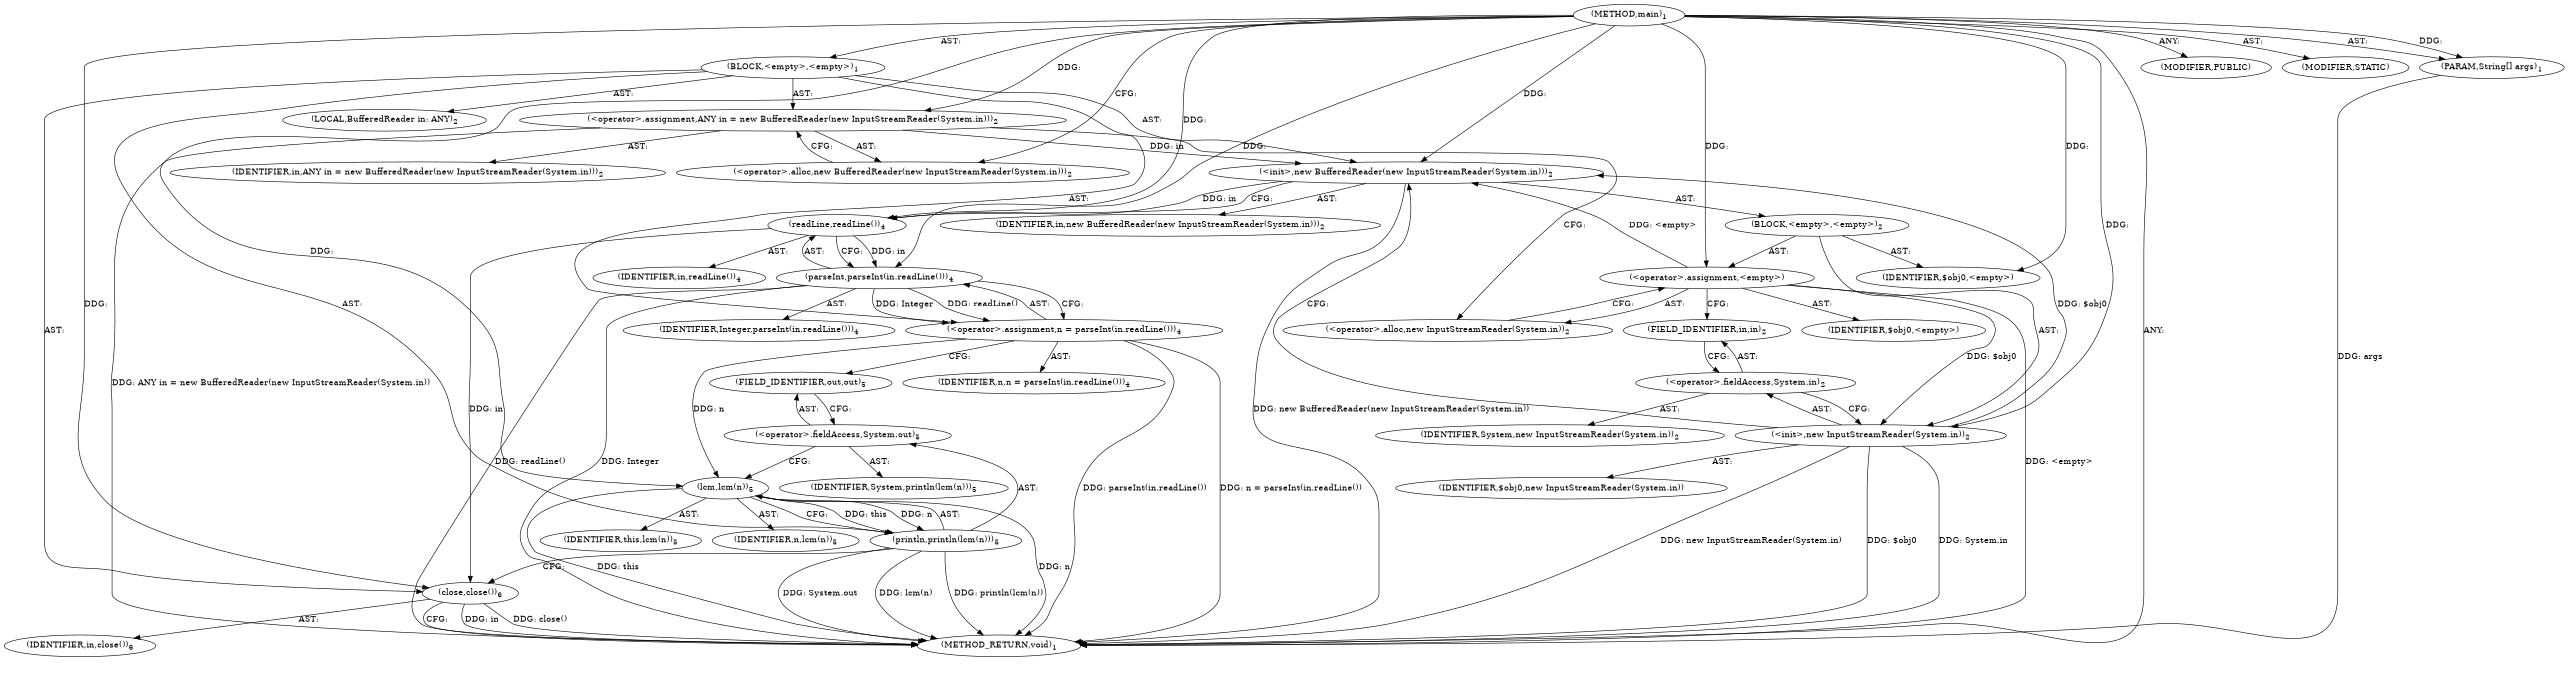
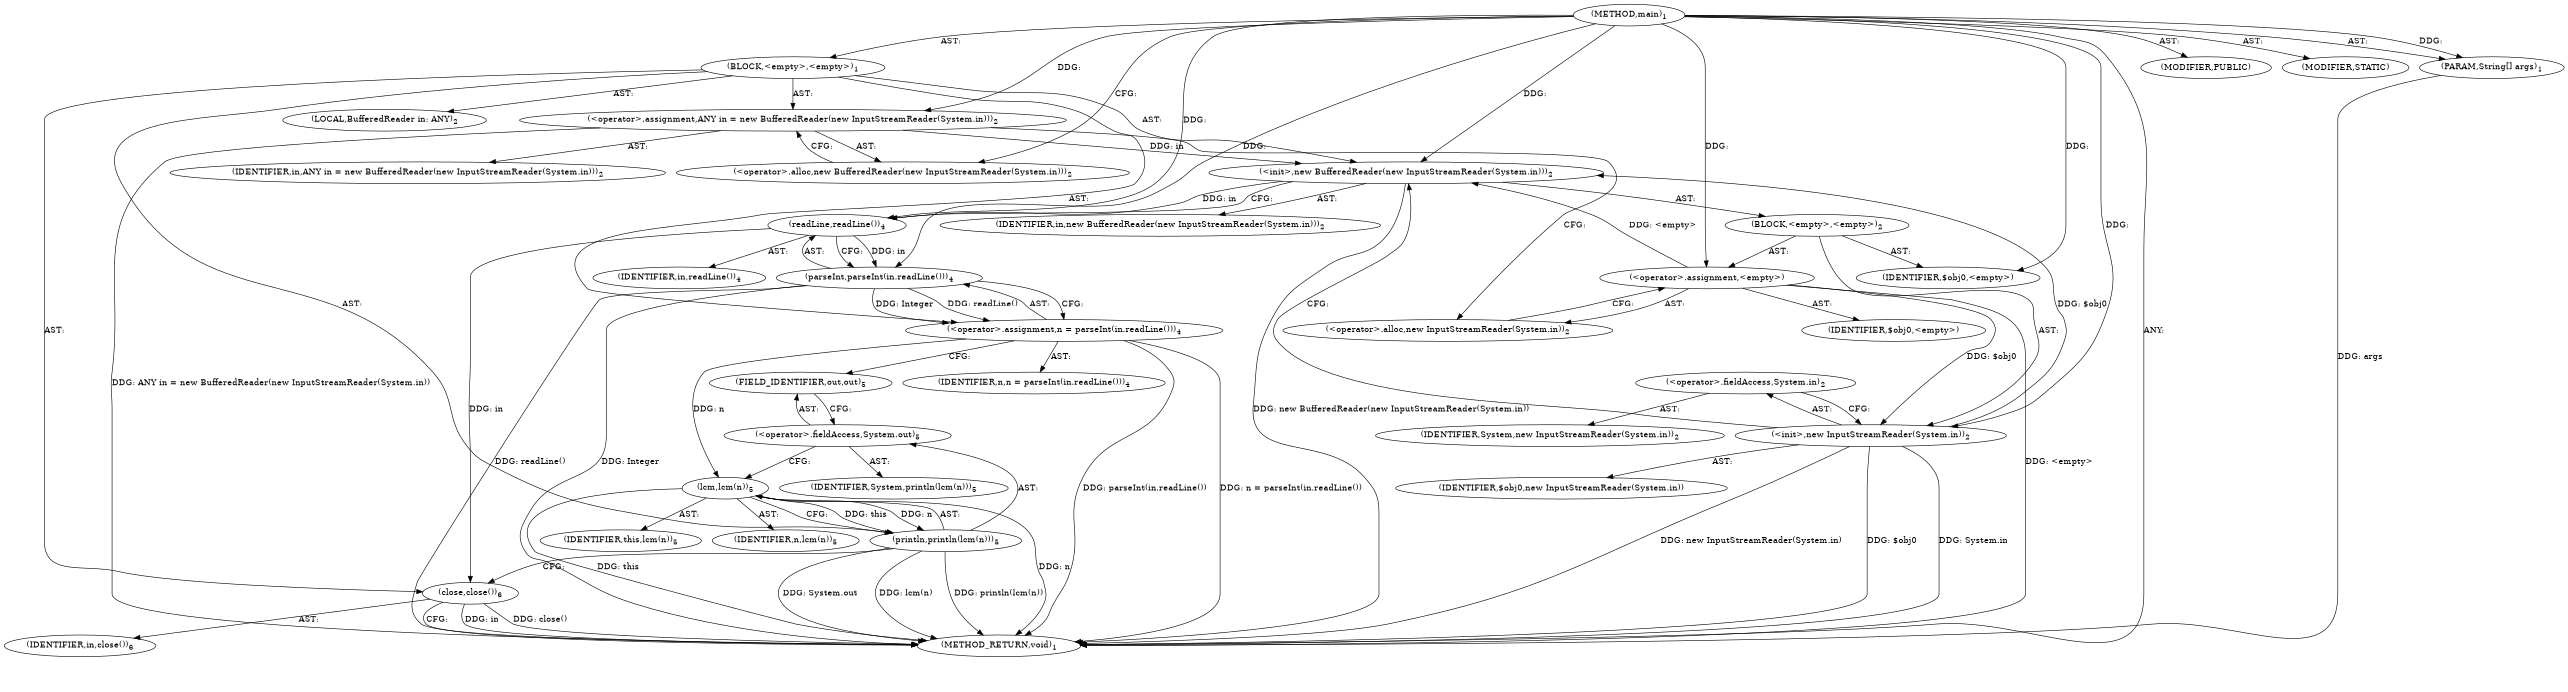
(441, 36) -> none
(2171, 41) -> (2171, 41)
(514, 109) -> none
(759, 330) -> none
(1707, 330) -> none
